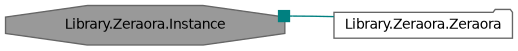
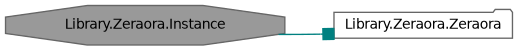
(313, 16) -> (299, 34)
